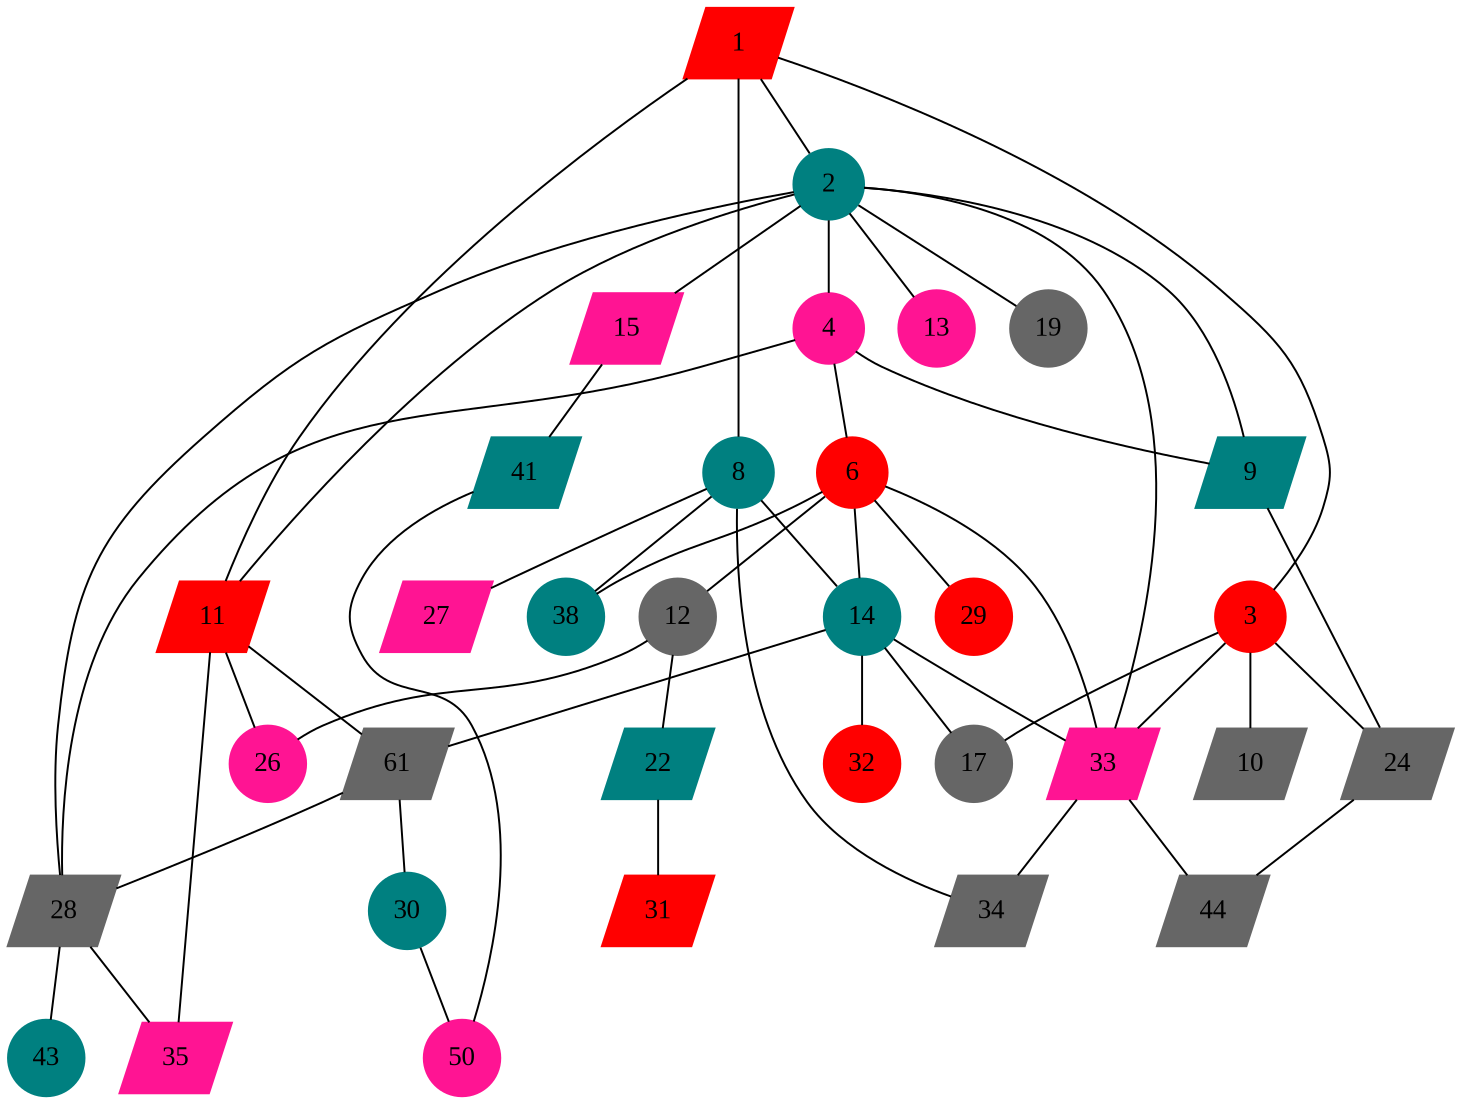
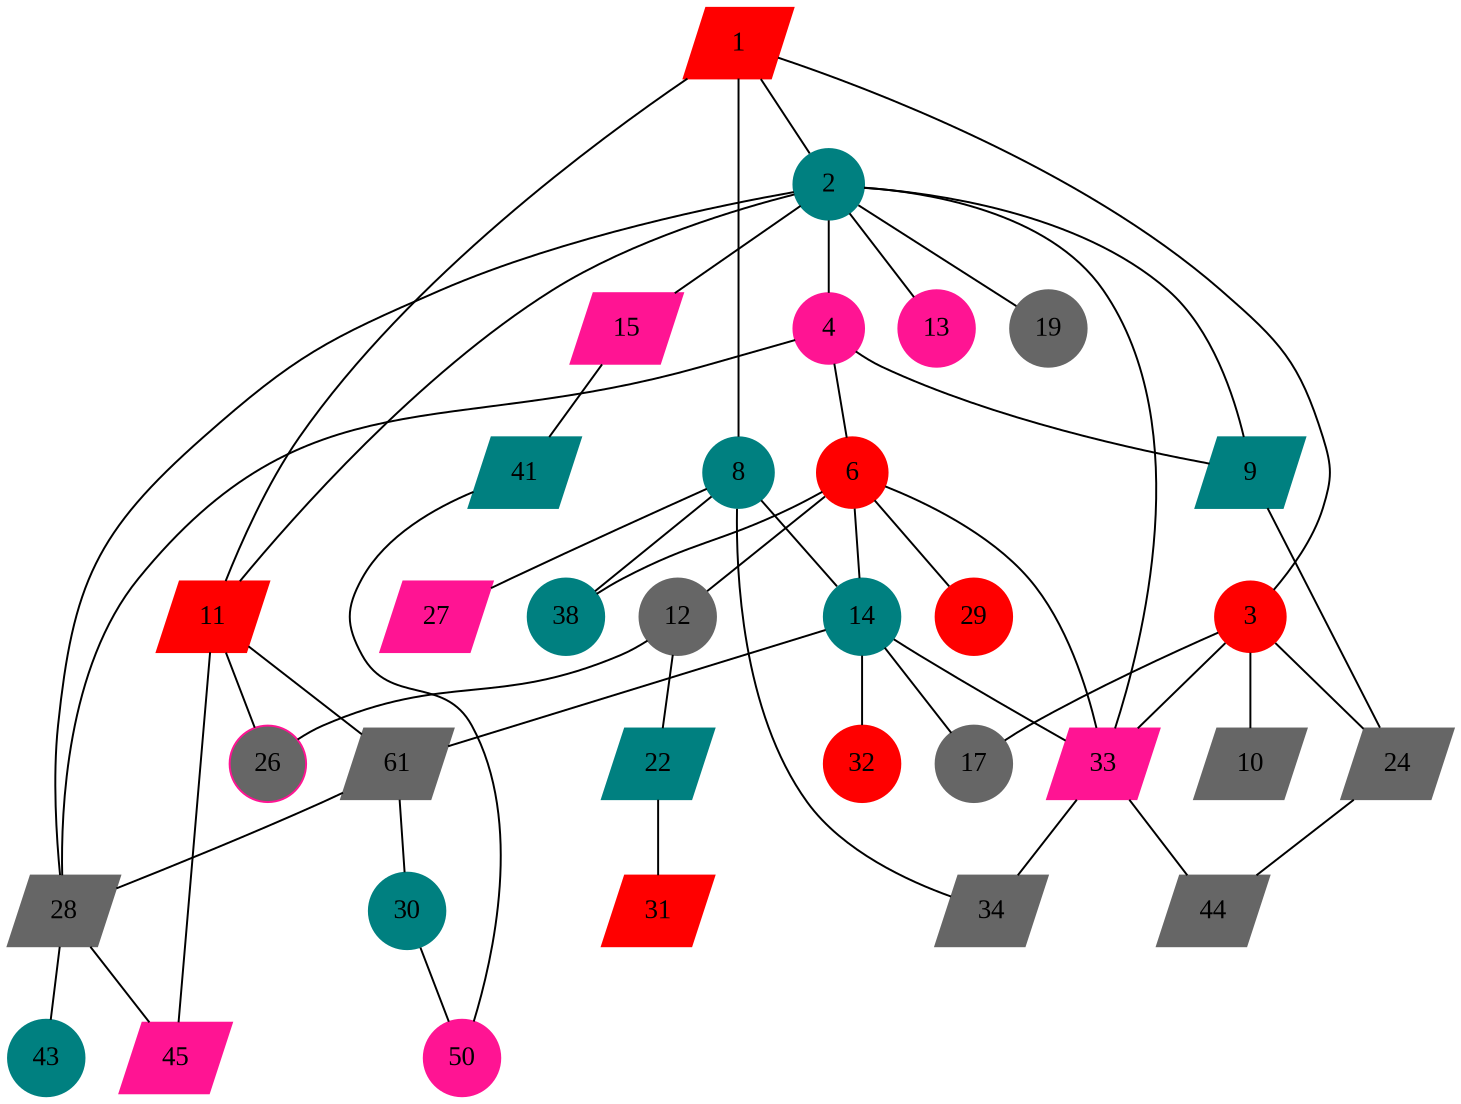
(268, 764) -> (268, 764)
(176, 1058) -> (176, 1058)
